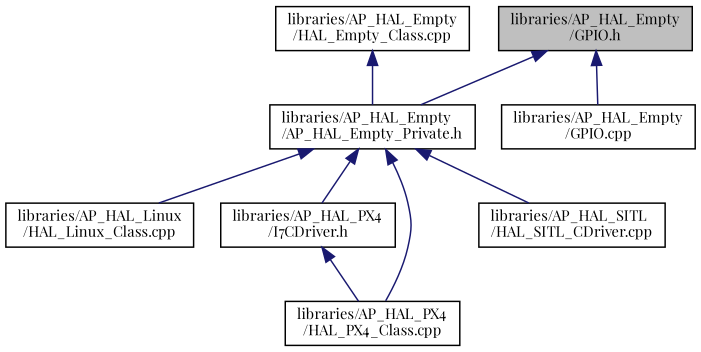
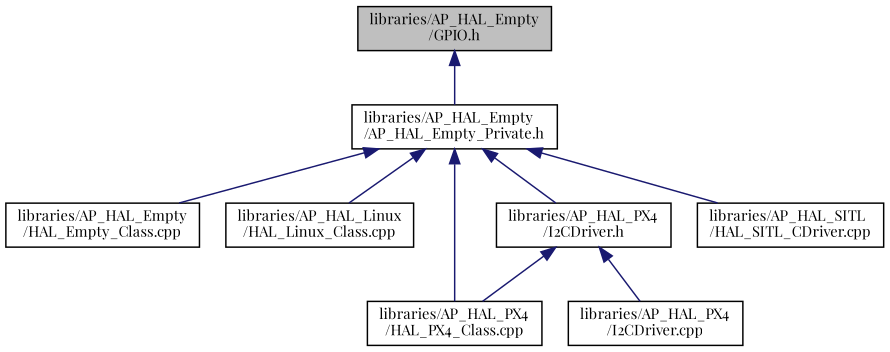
(373, 85) -> (272, 178)
(598, 127) -> none
(308, 225) -> (584, 225)
none -> (656, 323)
